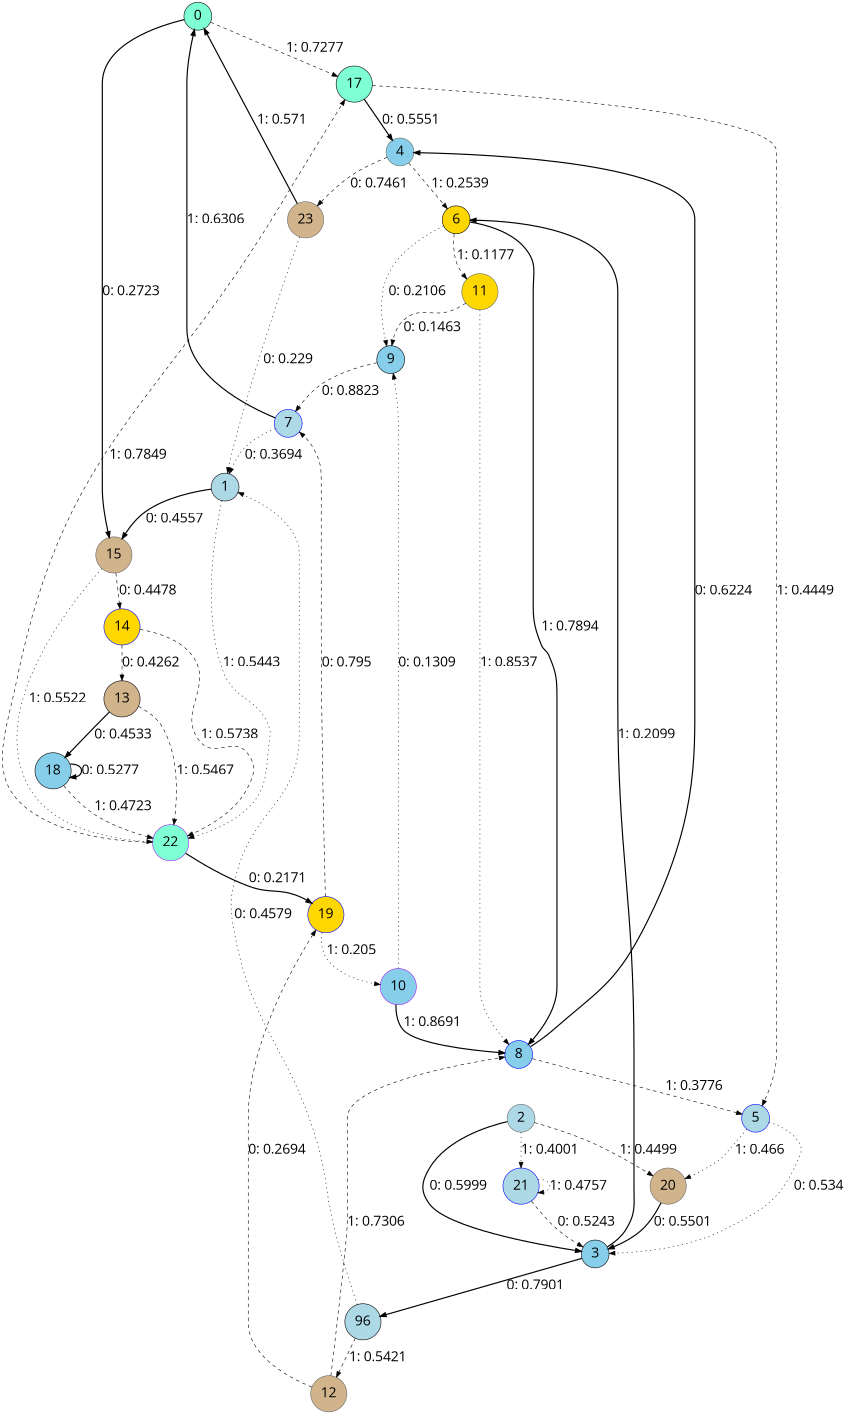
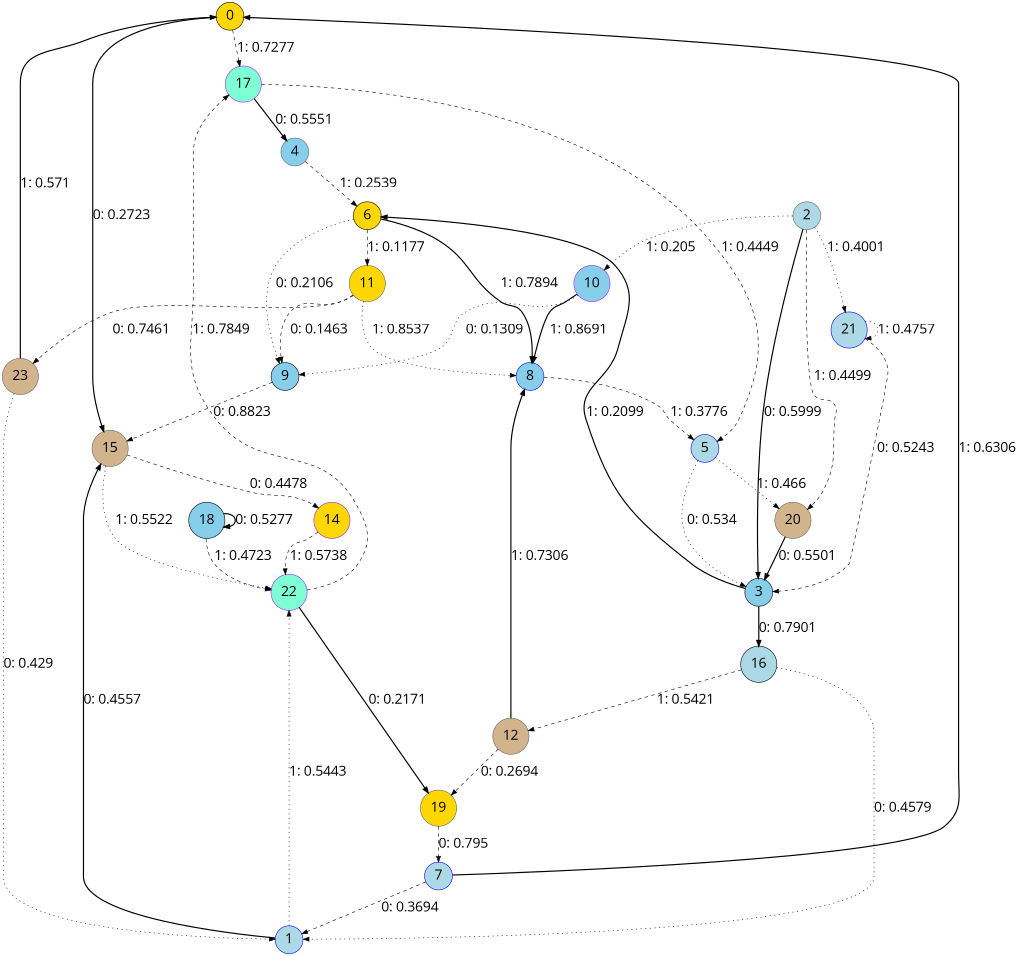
(198, 16) -> (230, 16)
(354, 84) -> (243, 84)
(352, 175) -> (189, 306)
(295, 360) -> (35, 664)
(334, 377) -> (202, 411)
(249, 444) -> (366, 907)
(225, 487) -> (289, 940)
(695, 514) -> none
(122, 627) -> (332, 520)
(122, 699) -> none
(326, 915) -> (438, 808)
(336, 968) -> (700, 224)
(347, 1163) -> (511, 556)
(363, 1322) -> (759, 664)
